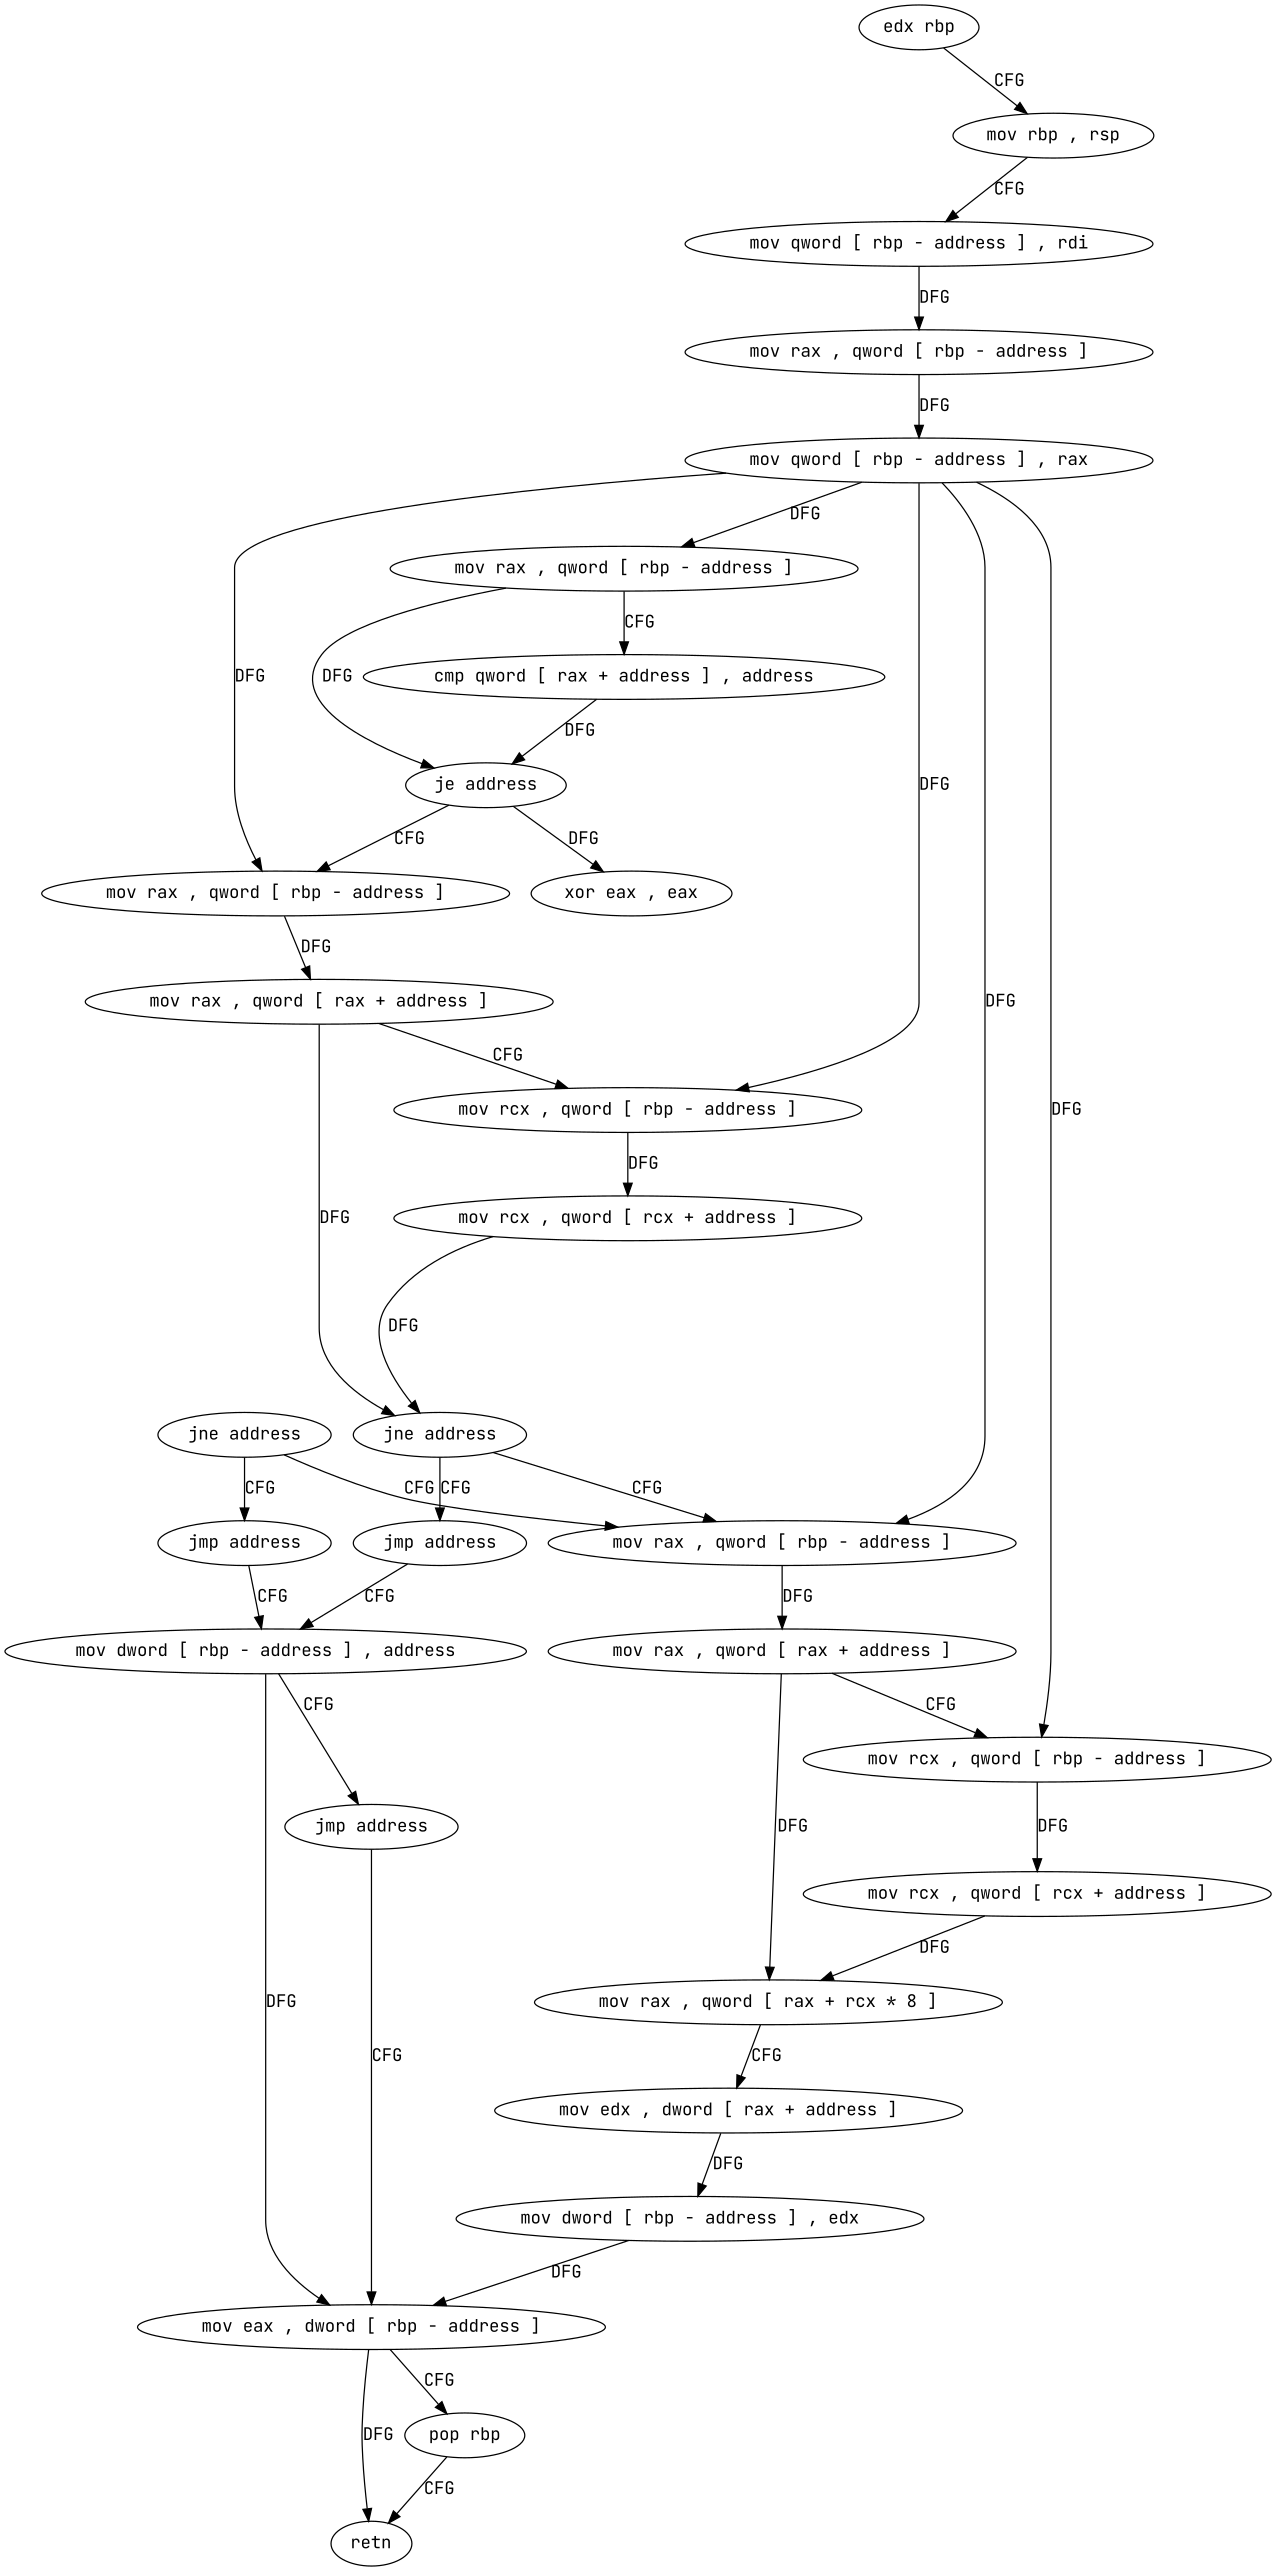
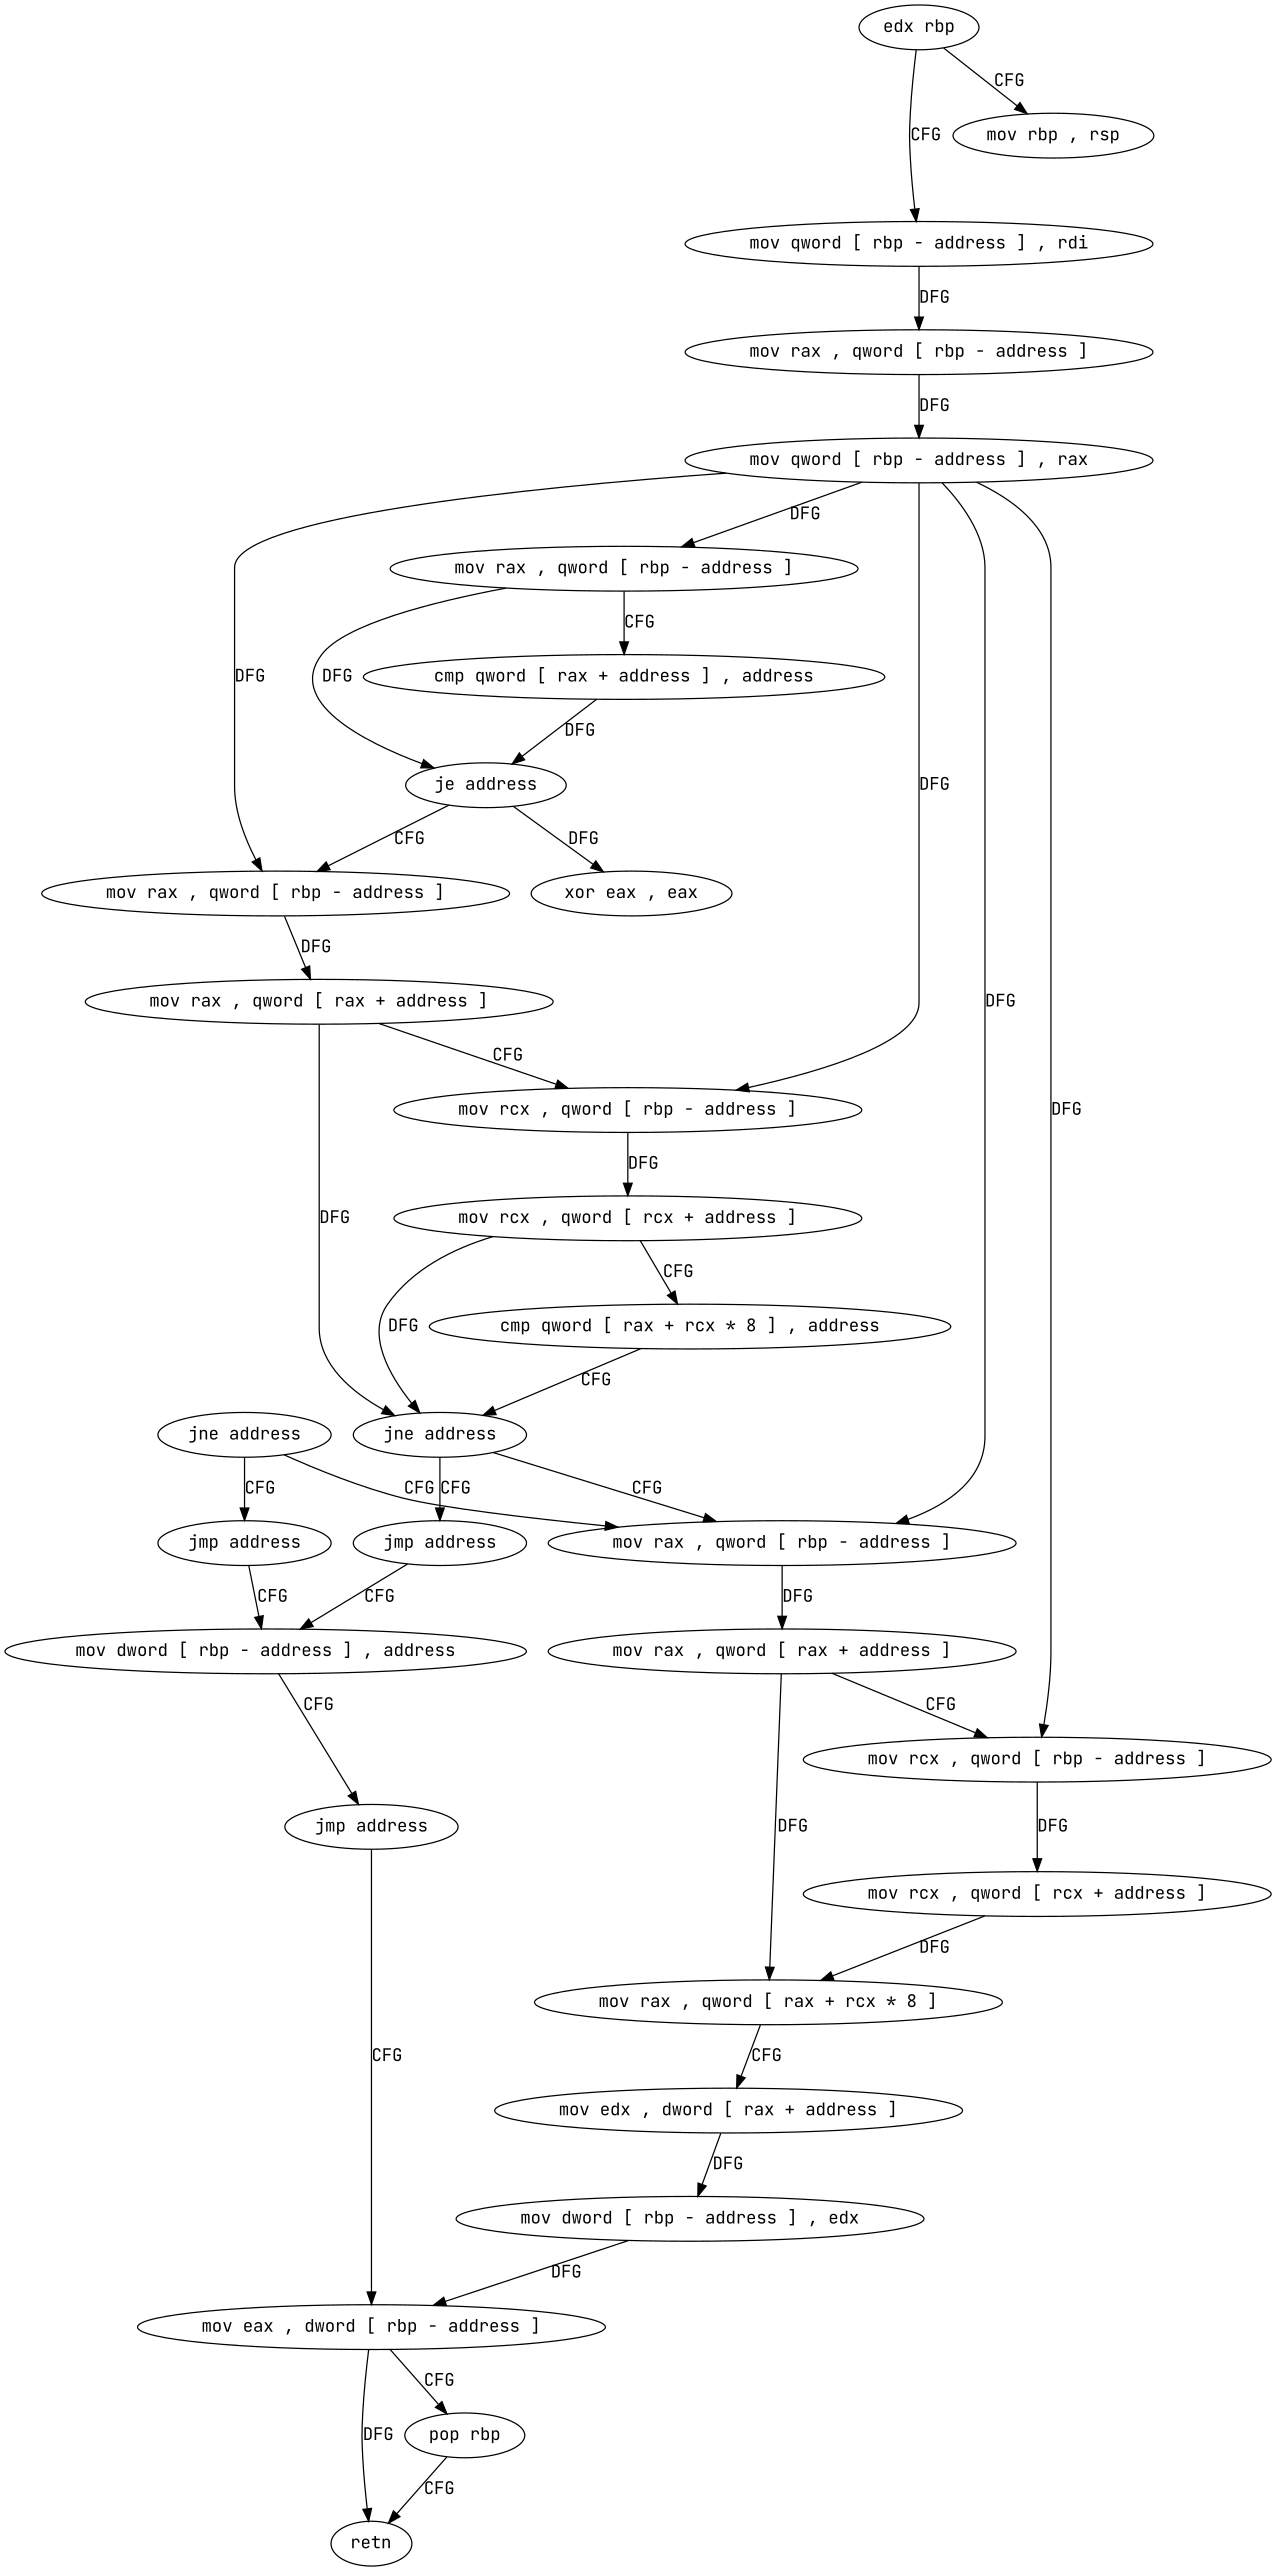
(992, 186) -> (910, 129)
none -> (690, 1327)
(266, 1996) -> none
